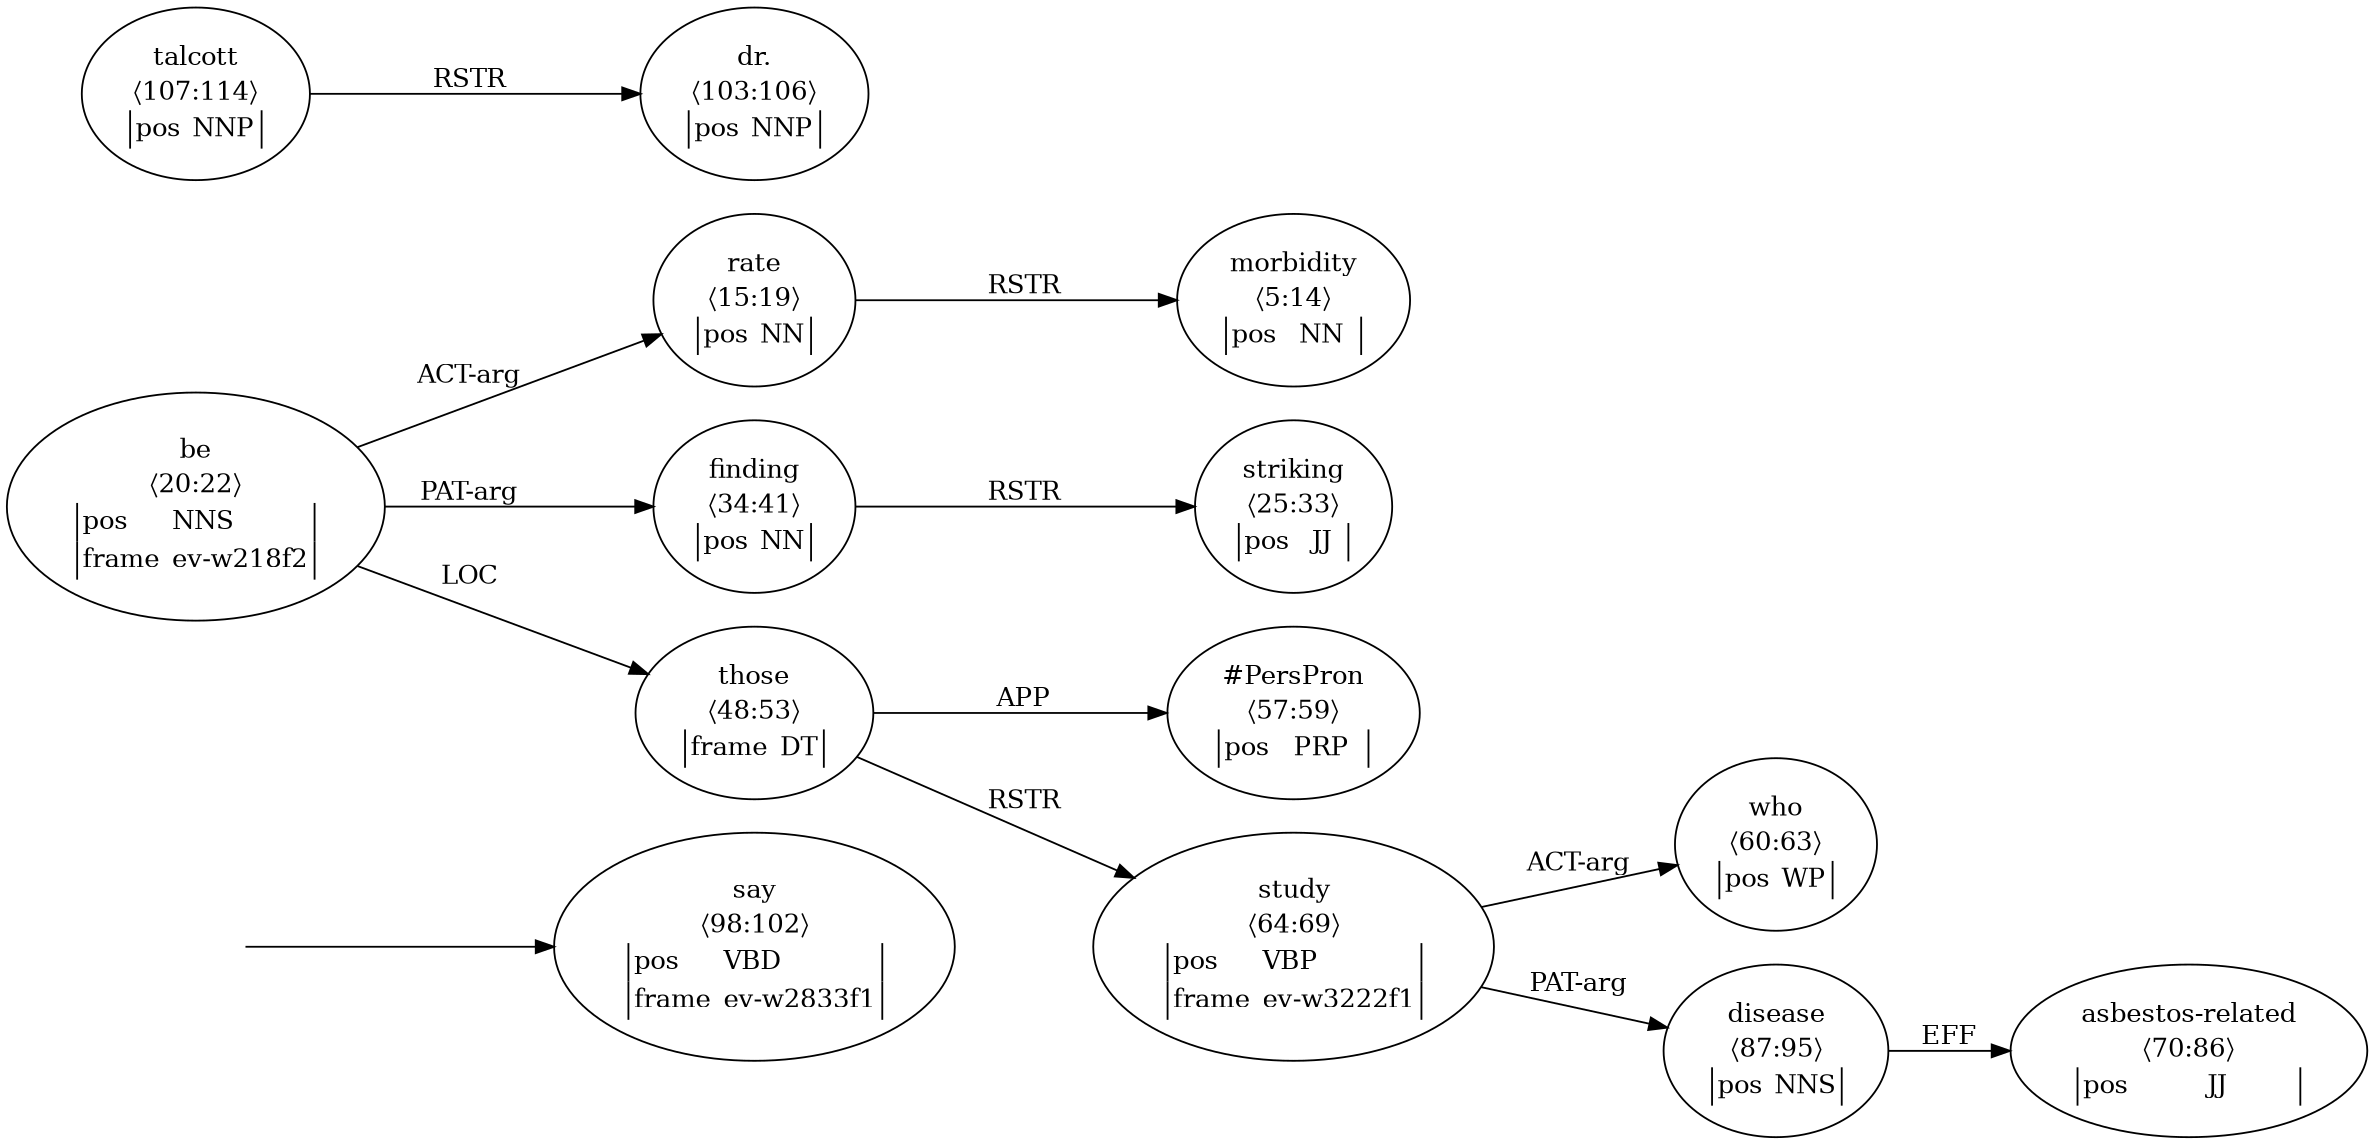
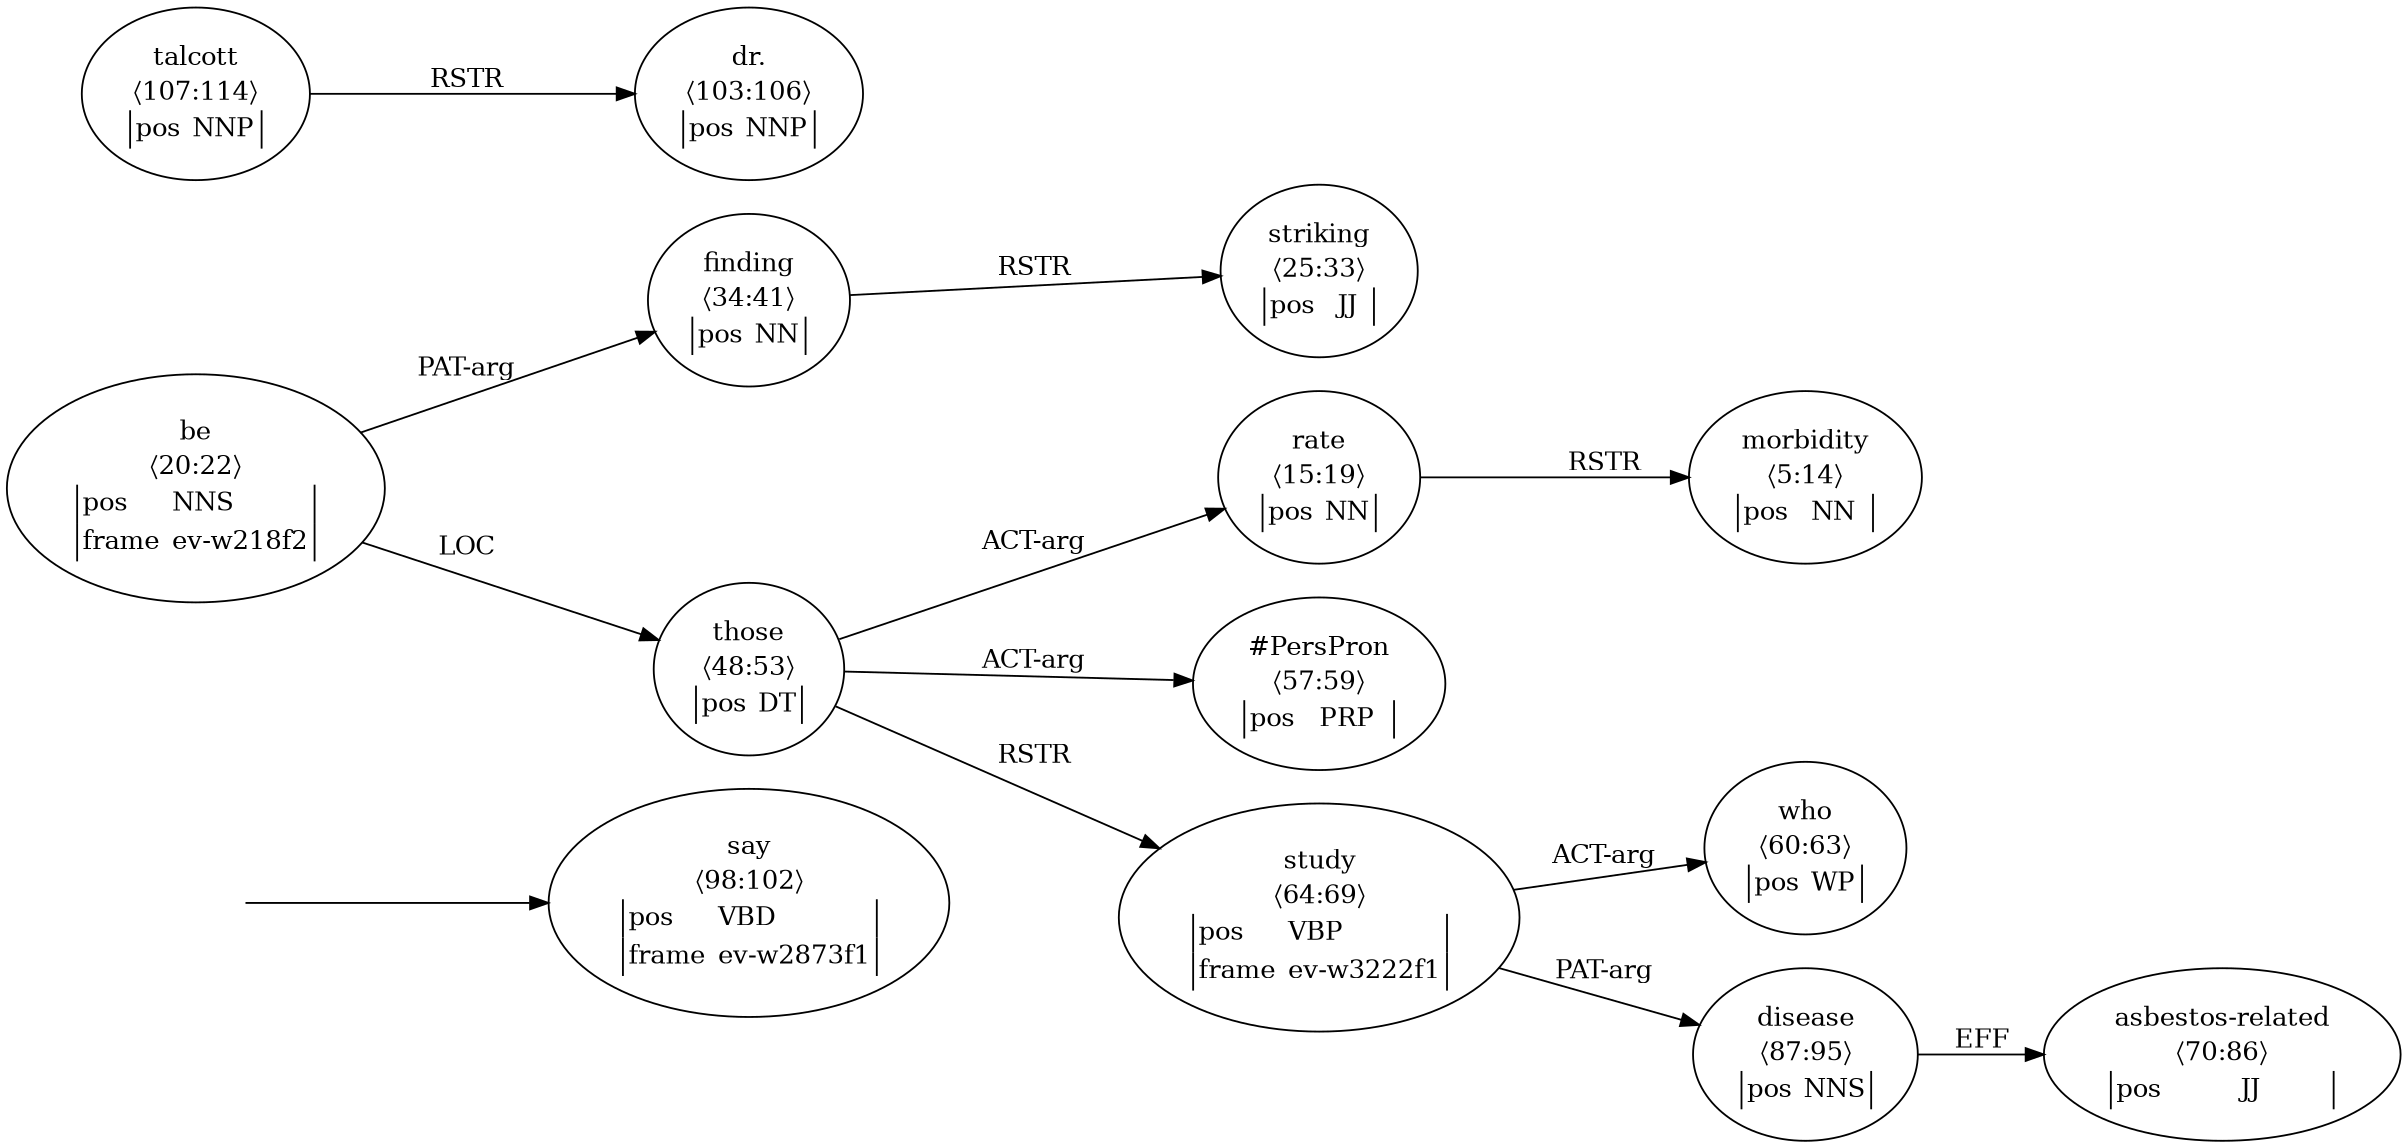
(501, 394) -> (1023, 577)
(1024, 699) -> (1034, 661)
(730, 748) -> (724, 704)
(800, 1000) -> (795, 956)
